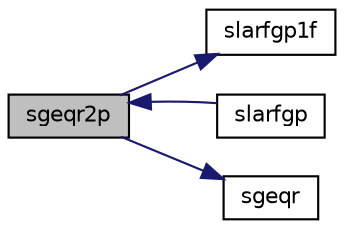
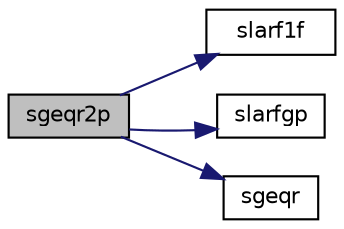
(271, 32) -> (271, 32)
(184, 102) -> (162, 131)
